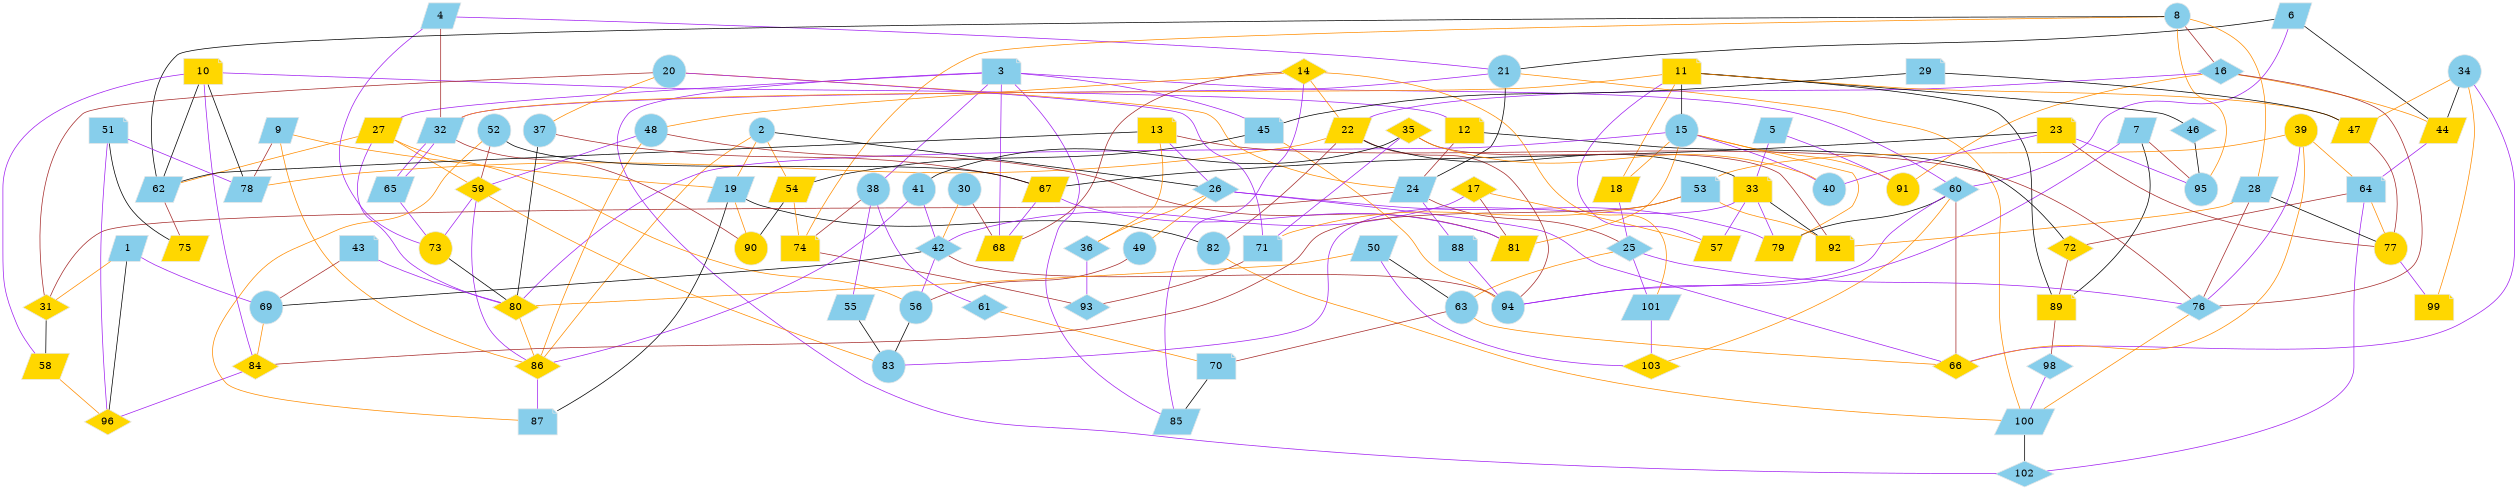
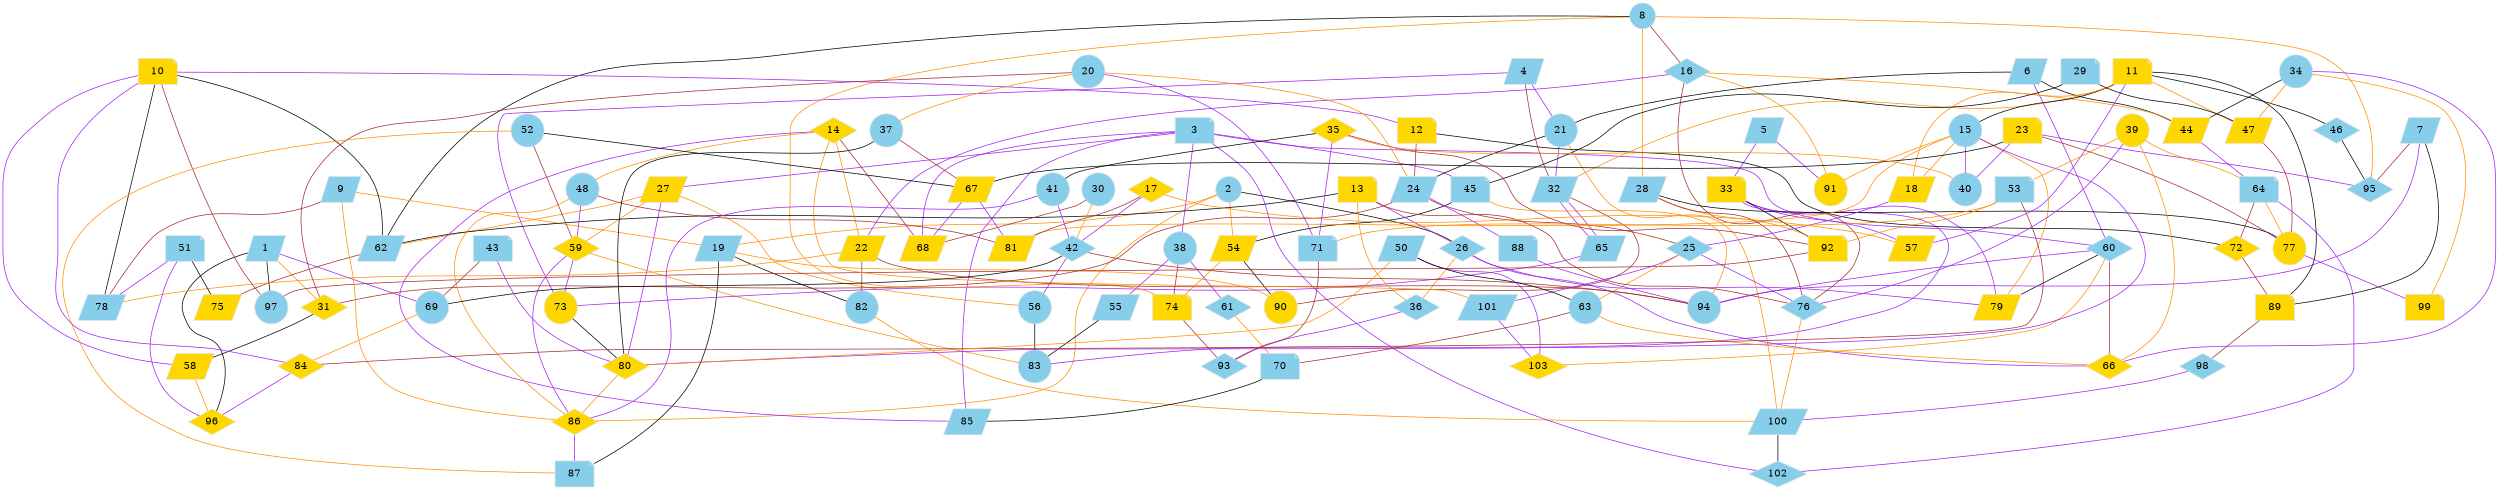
(1549, 158) -> none
(2201, 189) -> (2370, 189)
(1140, 248) -> none
none -> (271, 307)
